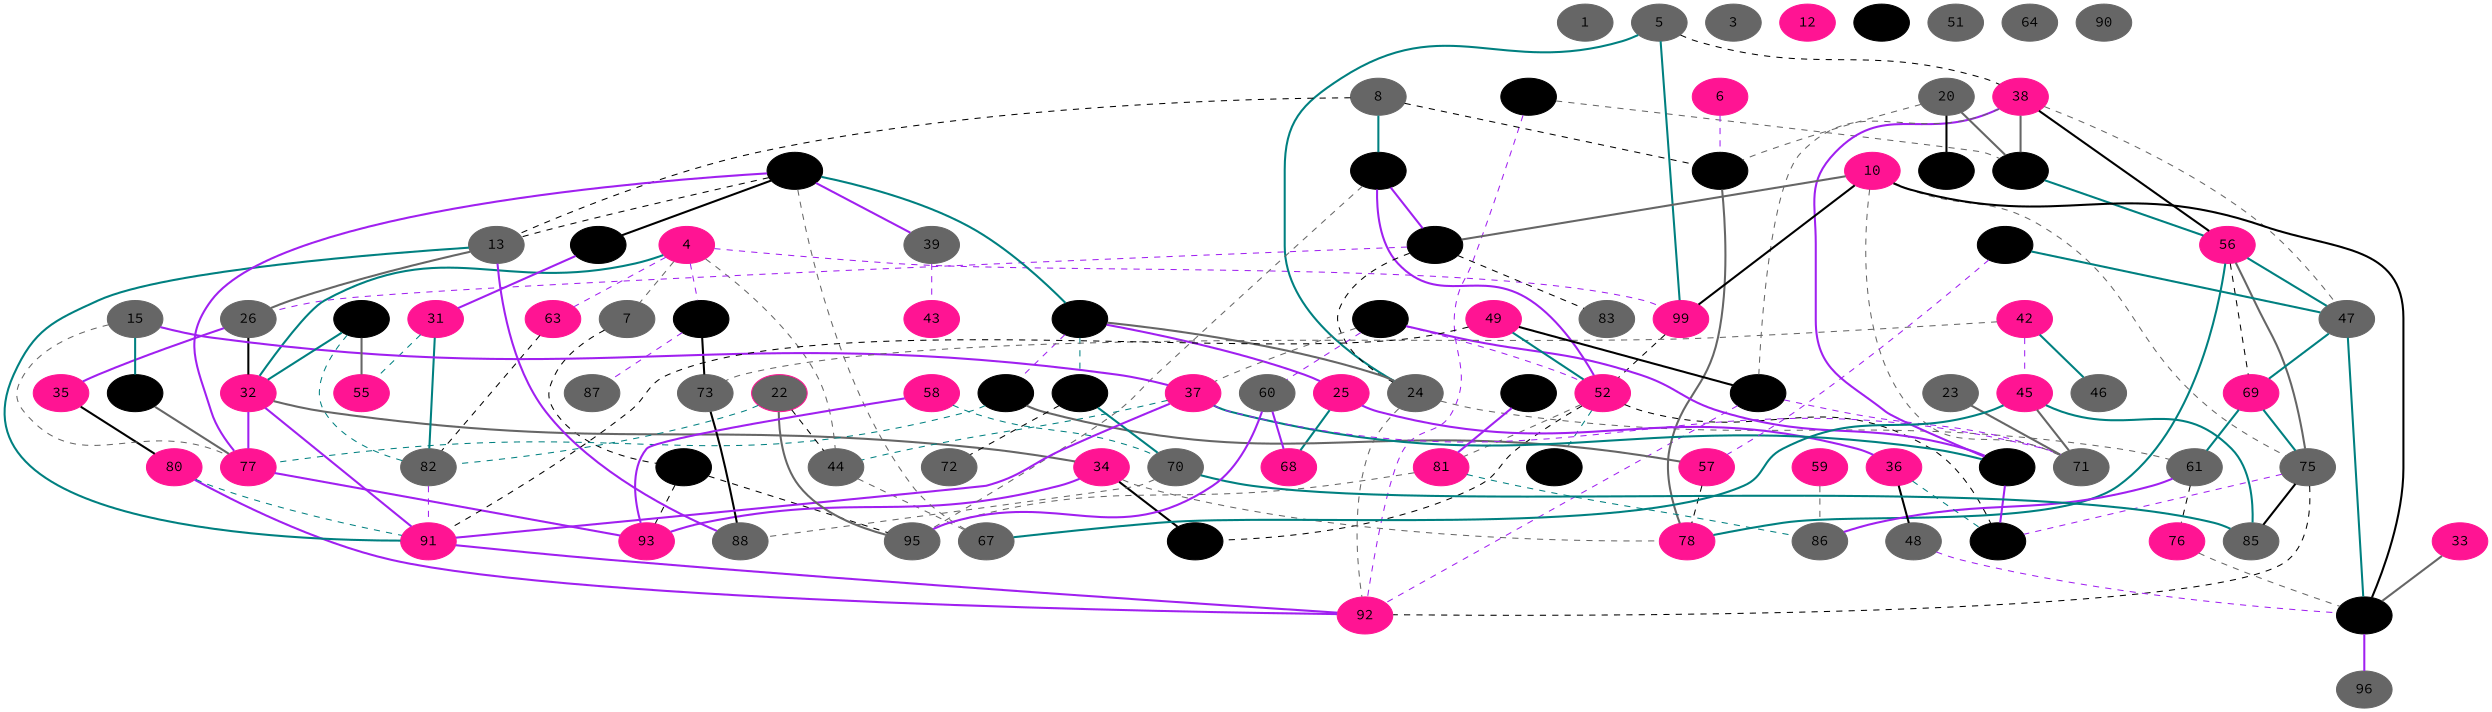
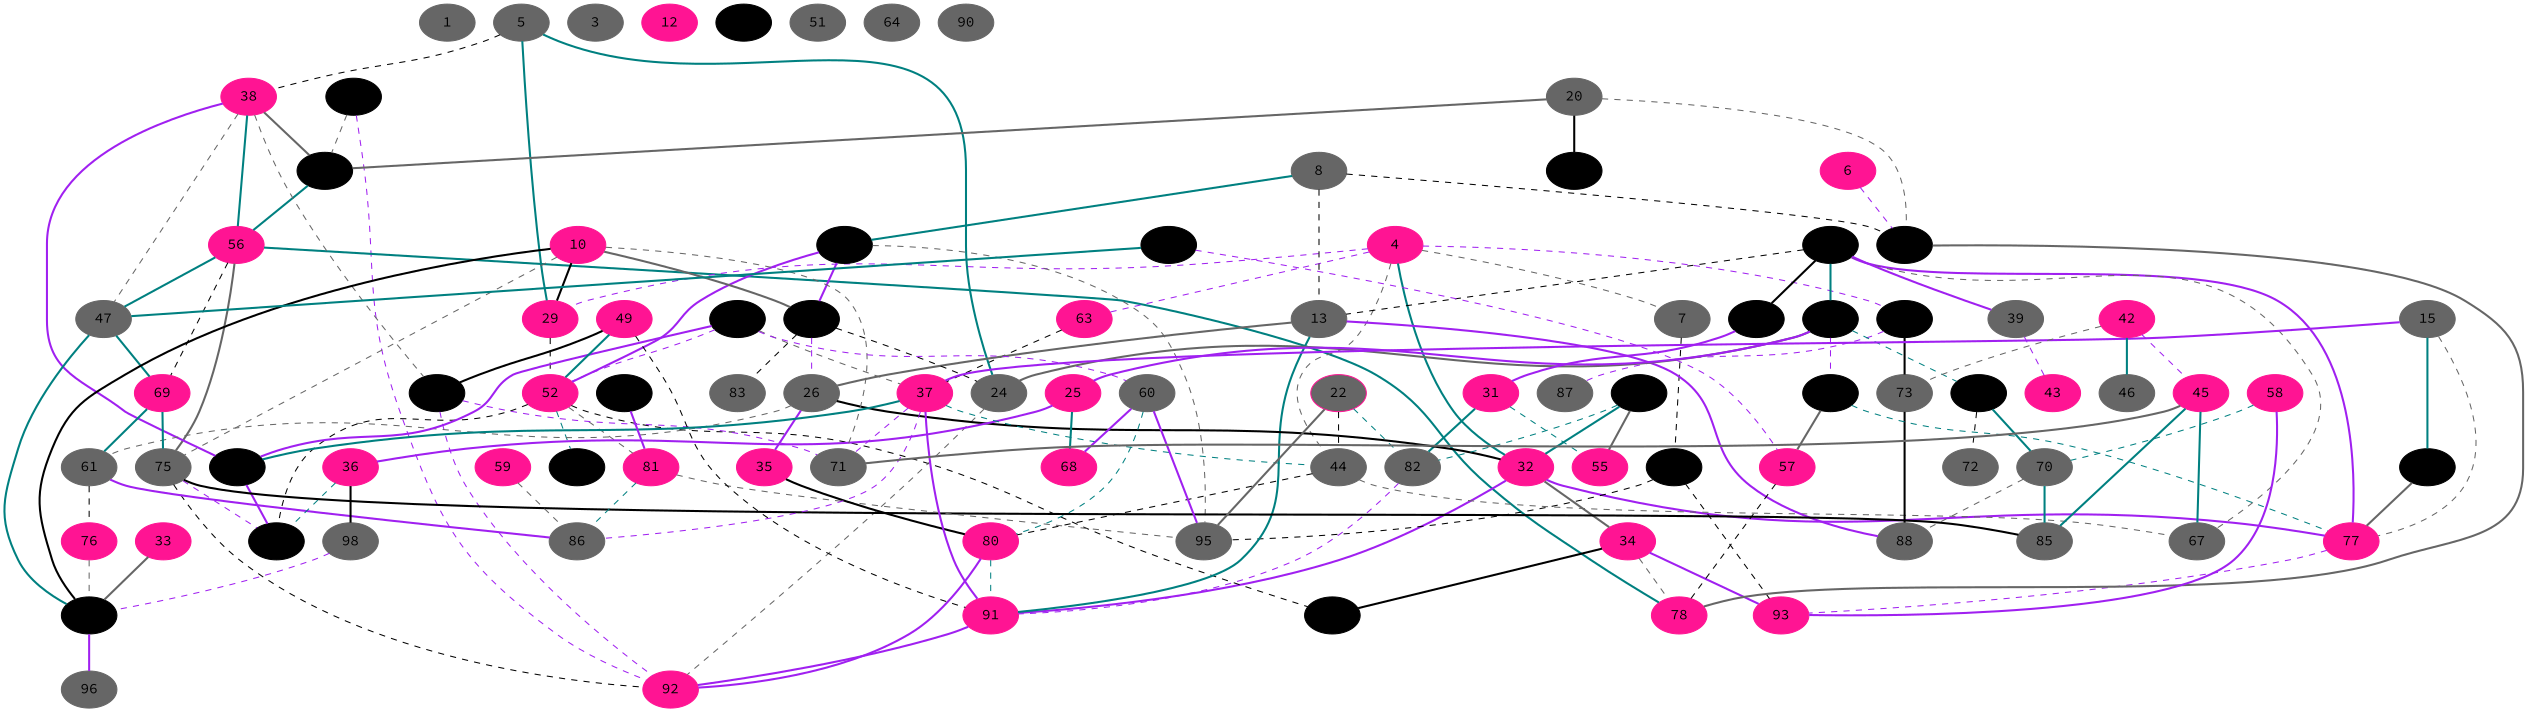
(2124, 171) -> (242, 171)
(1681, 319) -> (550, 319)
(491, 393) -> (1024, 347)
(1951, 393) -> none
(1805, 430) -> (330, 423)
none -> (1099, 492)
(447, 504) -> (2056, 593)
none -> (1165, 504)
none -> (759, 520)
(1914, 541) -> (351, 541)
